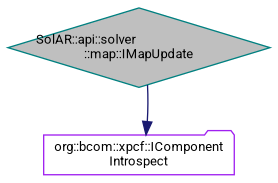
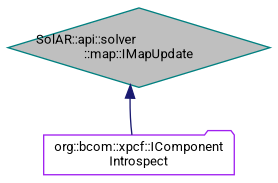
(148, 103) -> (130, 117)
